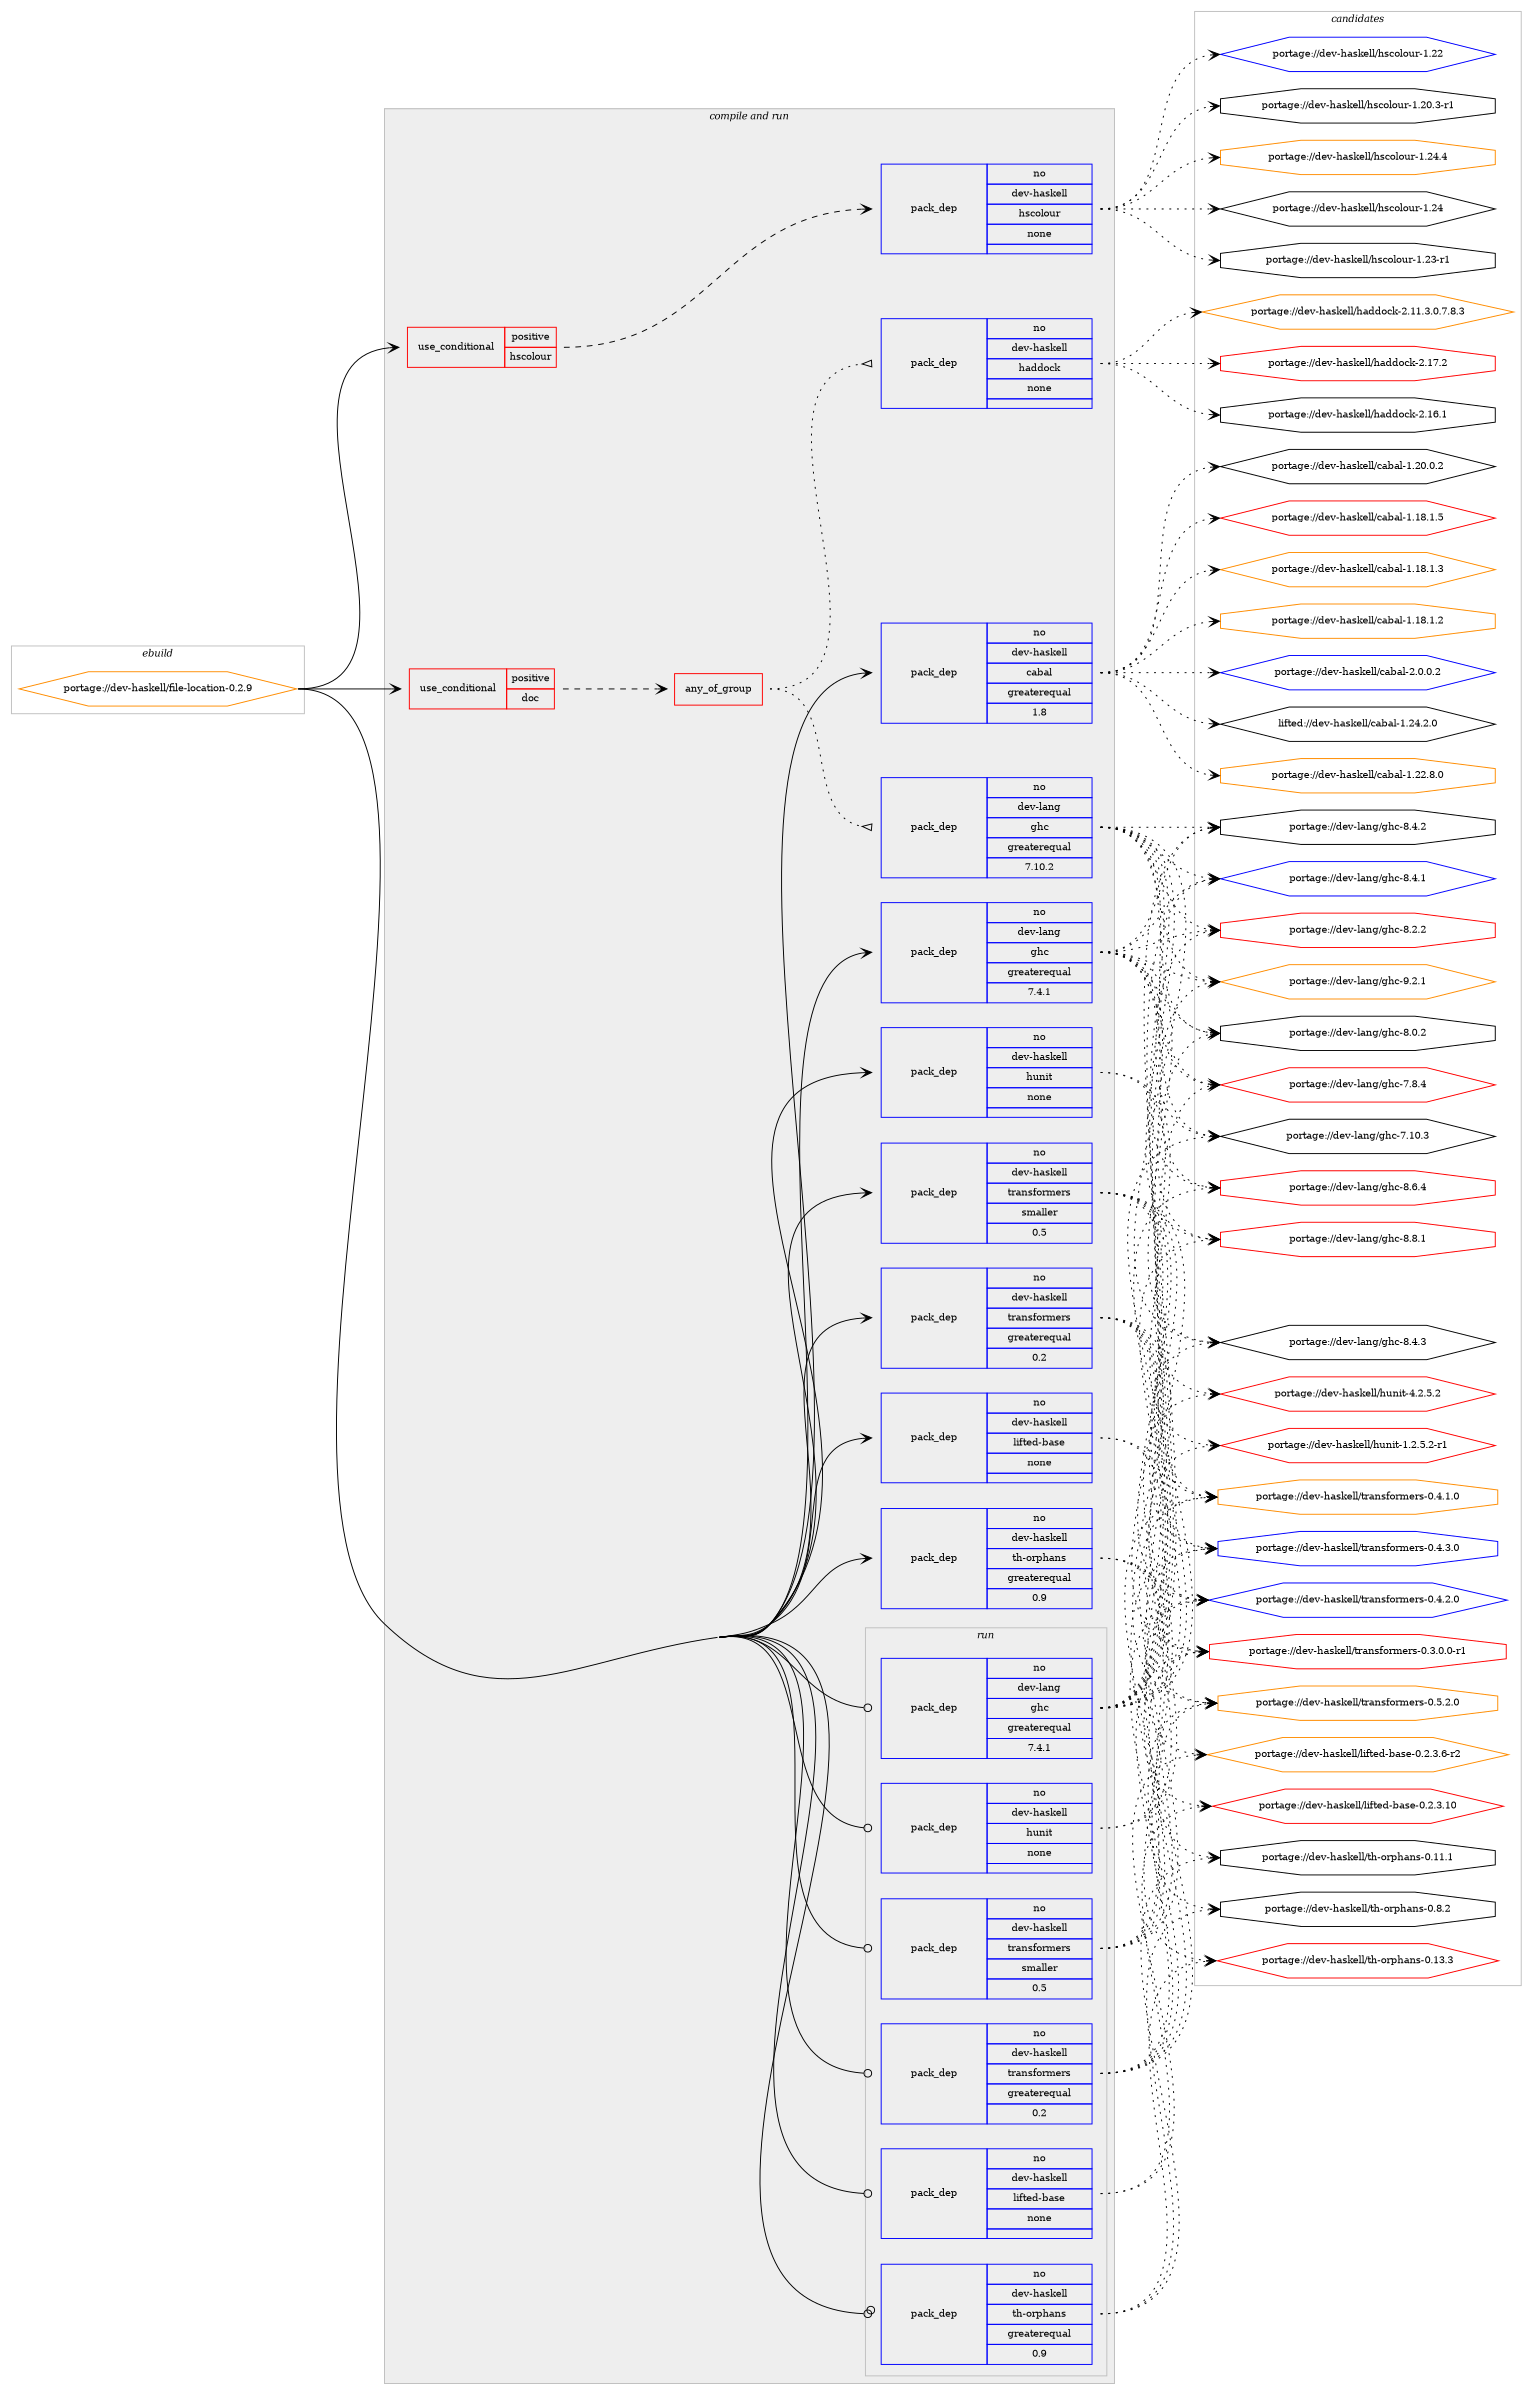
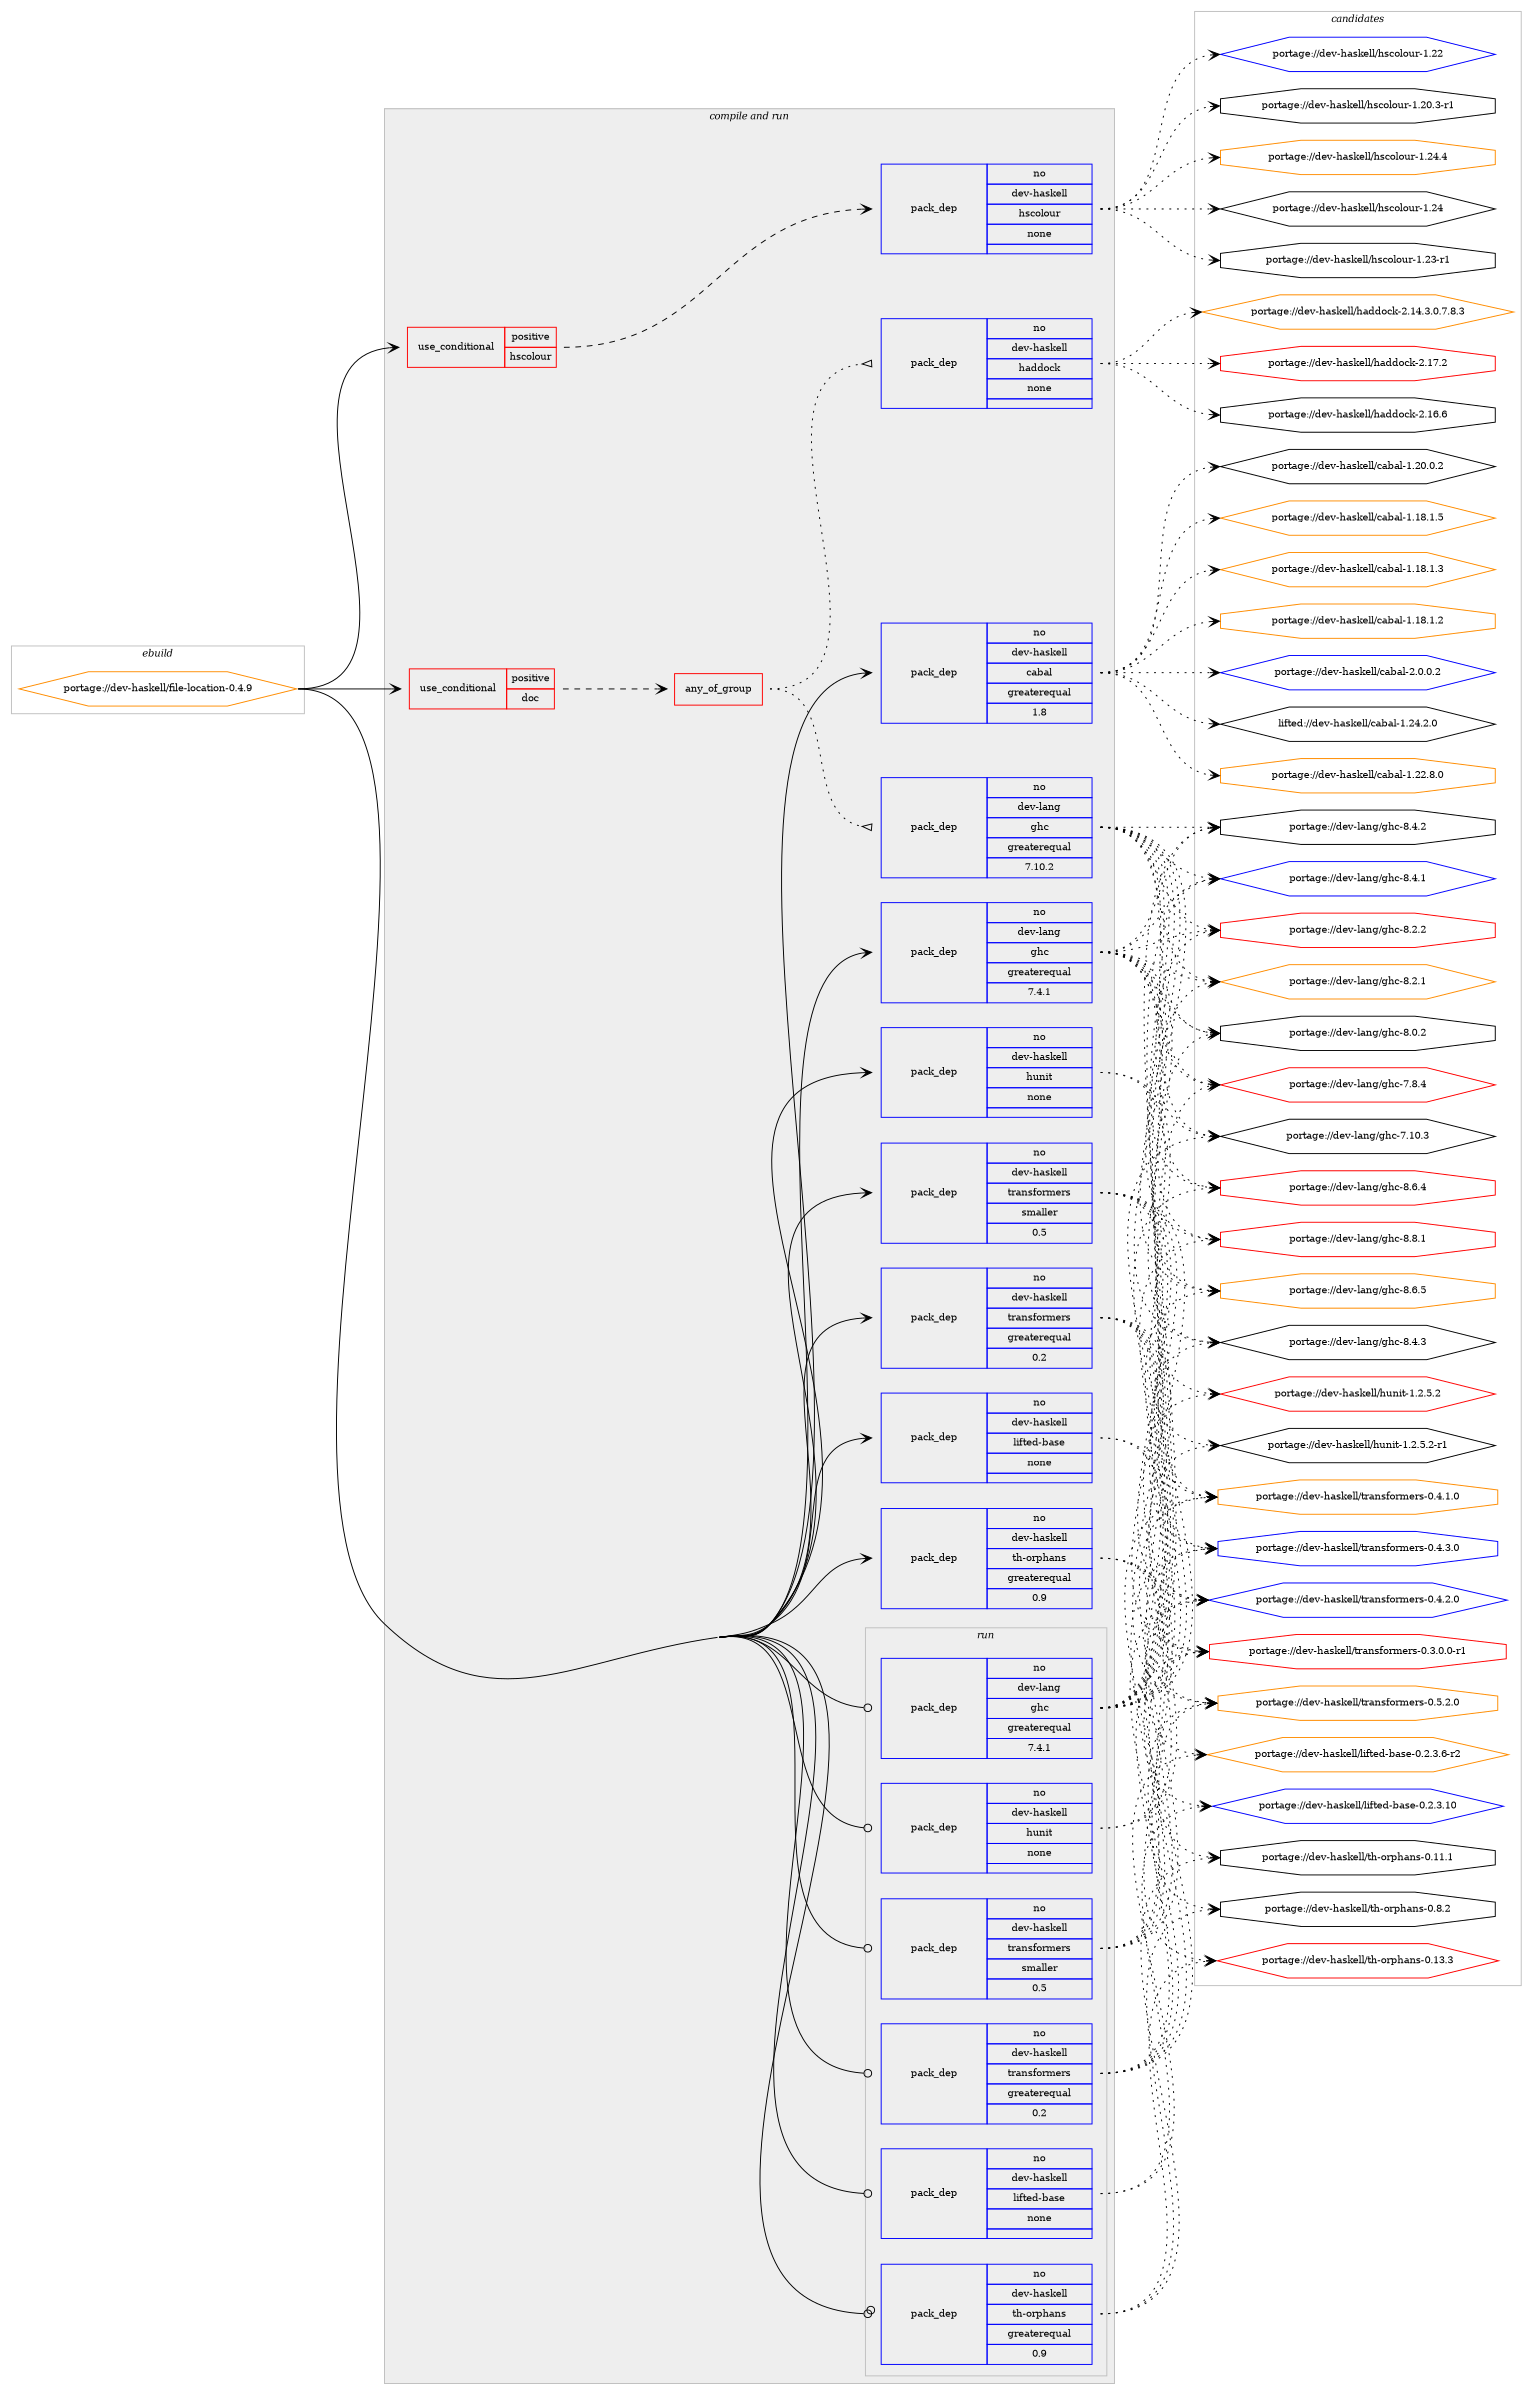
(1358, 312) -> (1358, 312)
(1358, 415) -> (1358, 415)
(1358, 518) -> (1358, 518)
(158, 689) -> (158, 689)
(1358, 982) -> (1358, 982)
none -> (1358, 1291)
(1358, 1394) -> (1358, 1394)
(1358, 1446) -> (1358, 1446)
(1358, 1806) -> (1358, 1806)
